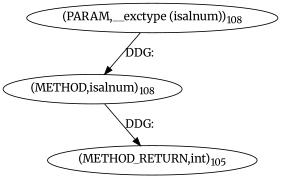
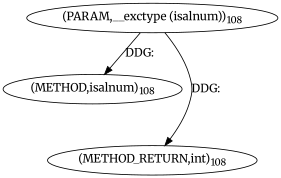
(120, 122) -> (192, 85)
(219, 159) -> (219, 159)
